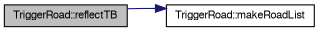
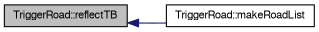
(142, 8) -> (152, 23)
